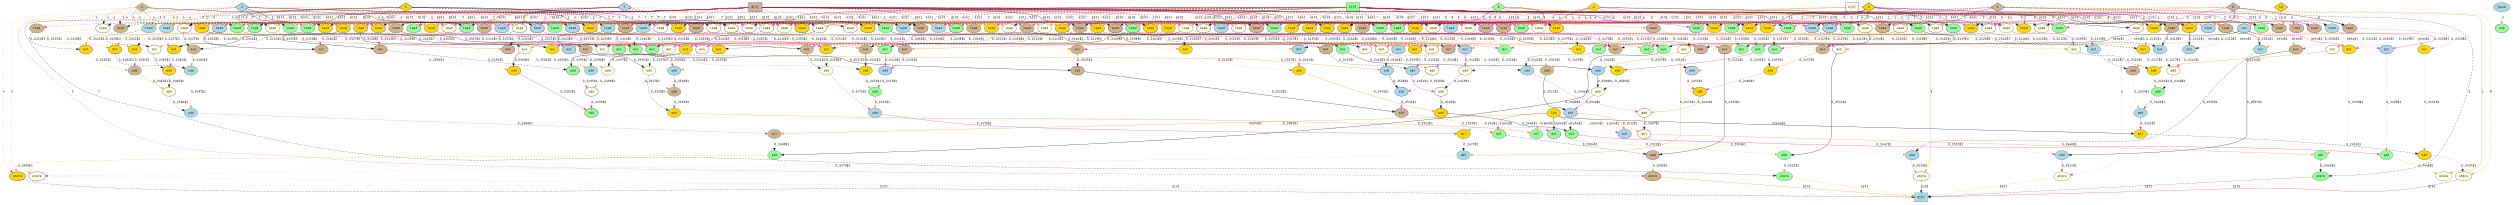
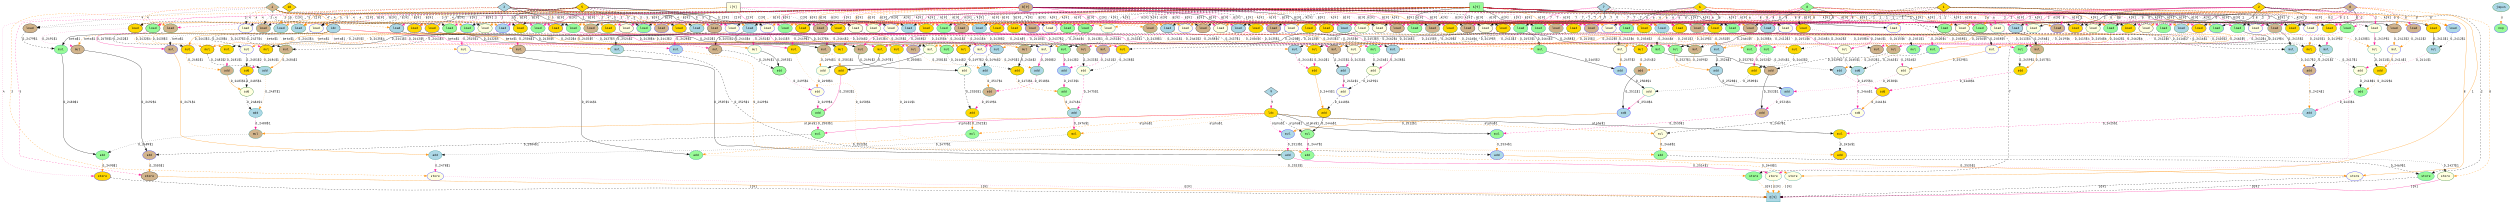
(755, 7) -> (1026, 7)
(1852, 7) -> (733, 7)
(1998, 7) -> (1944, 7)
none -> (1271, 92)
